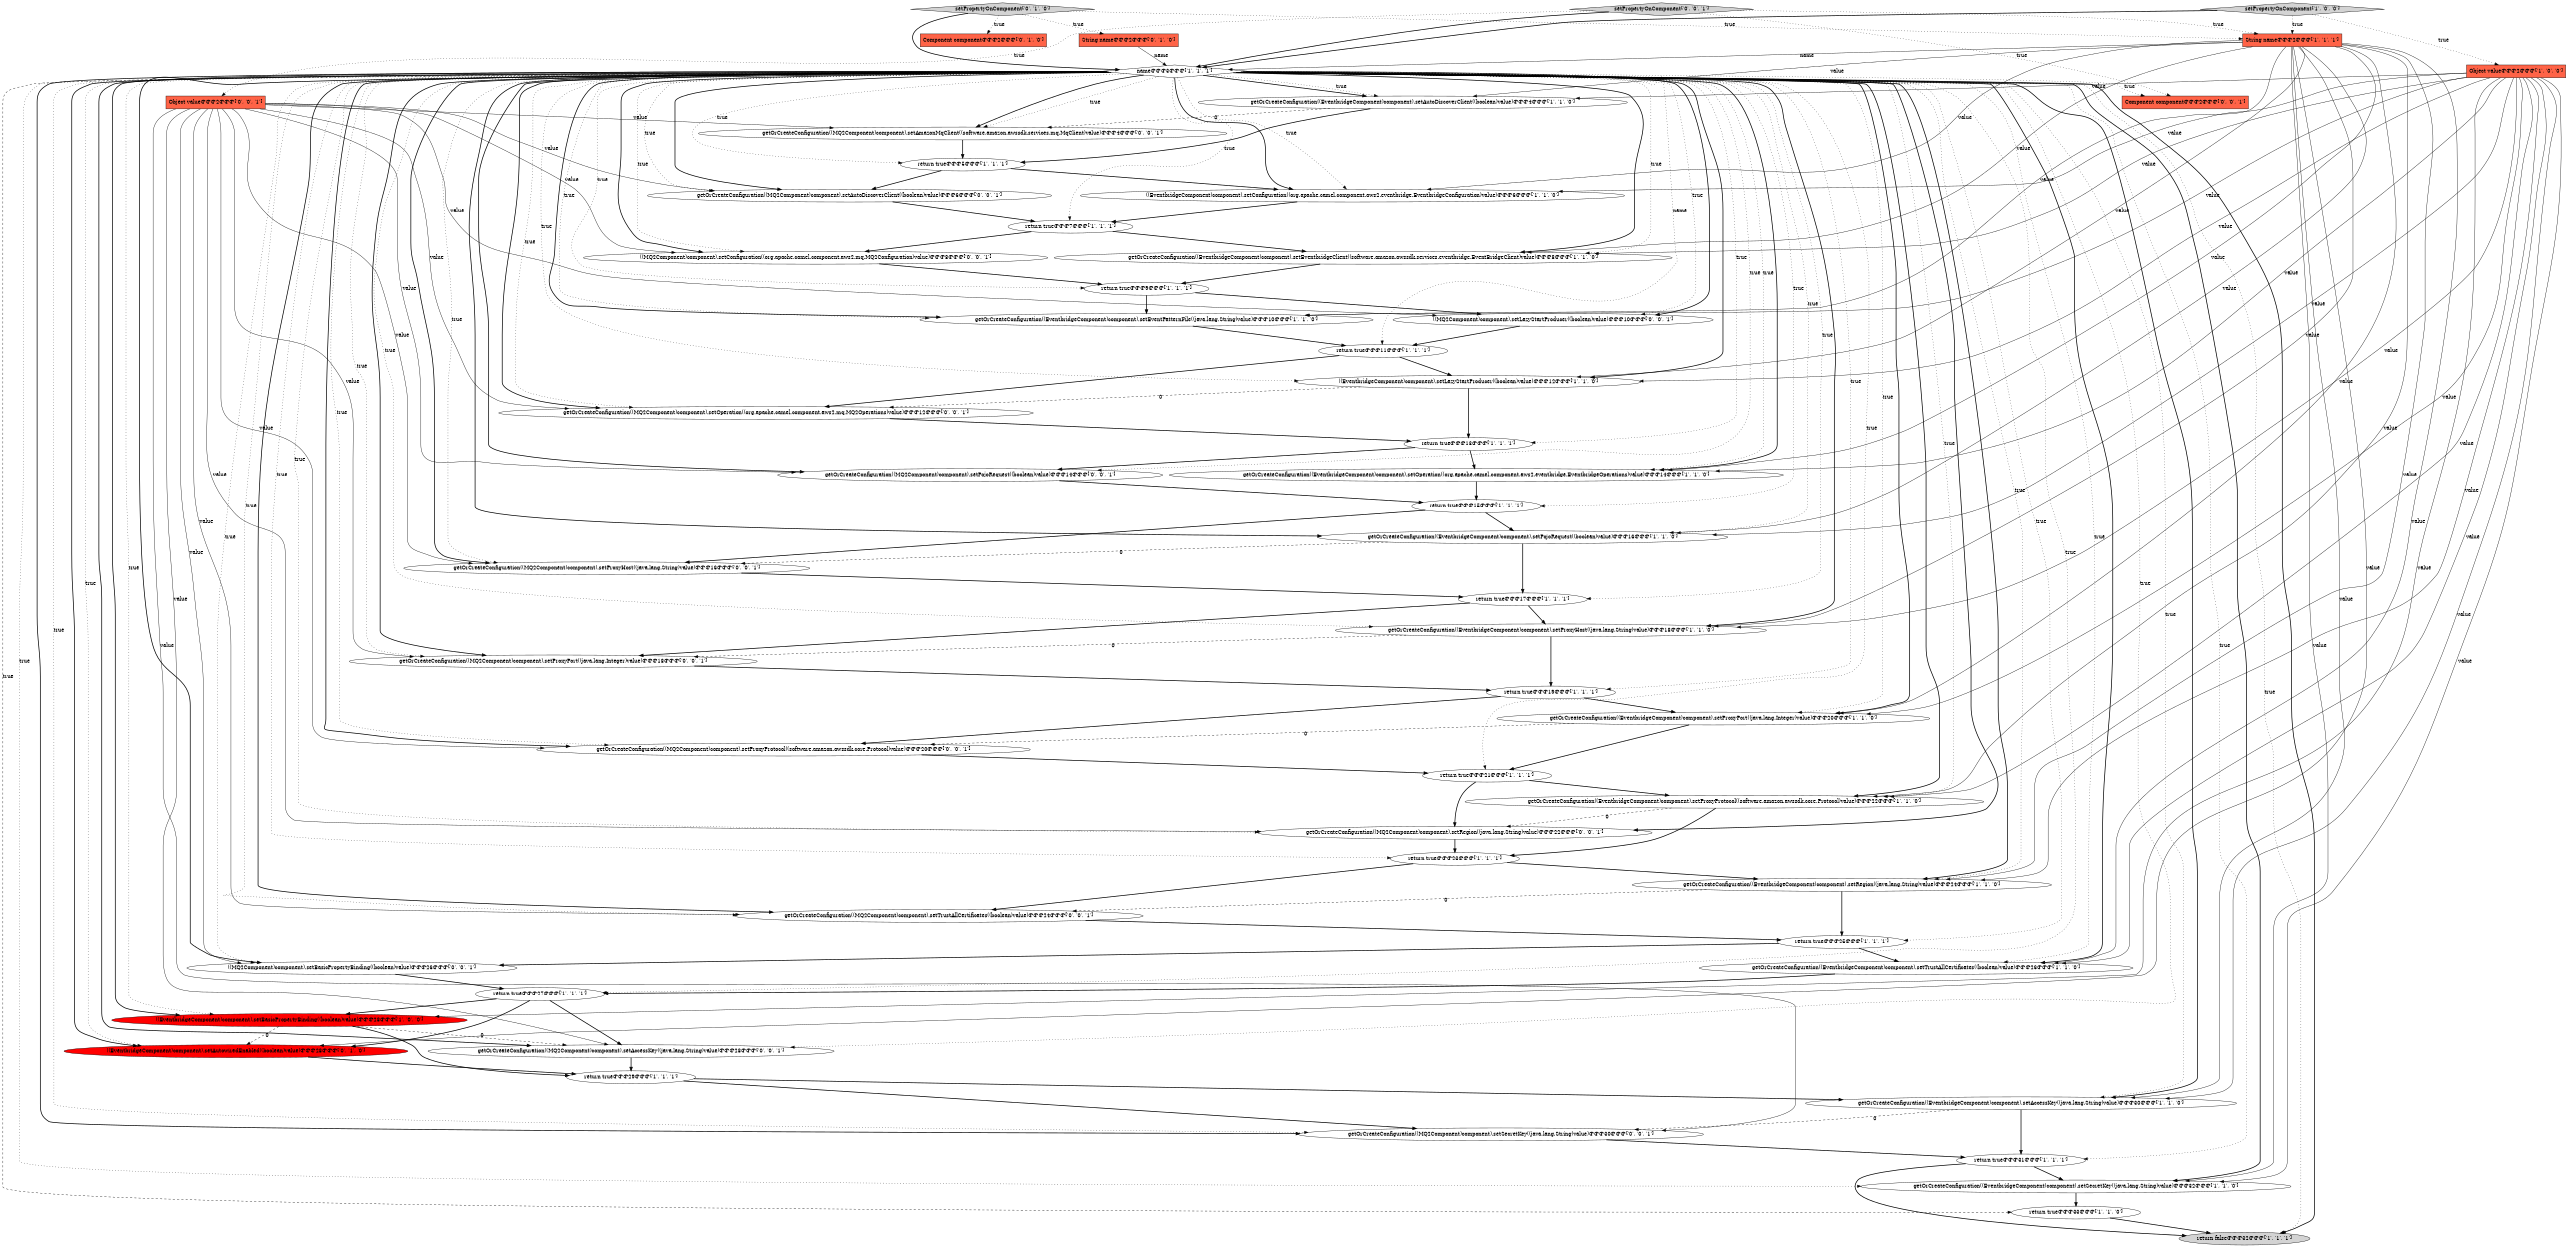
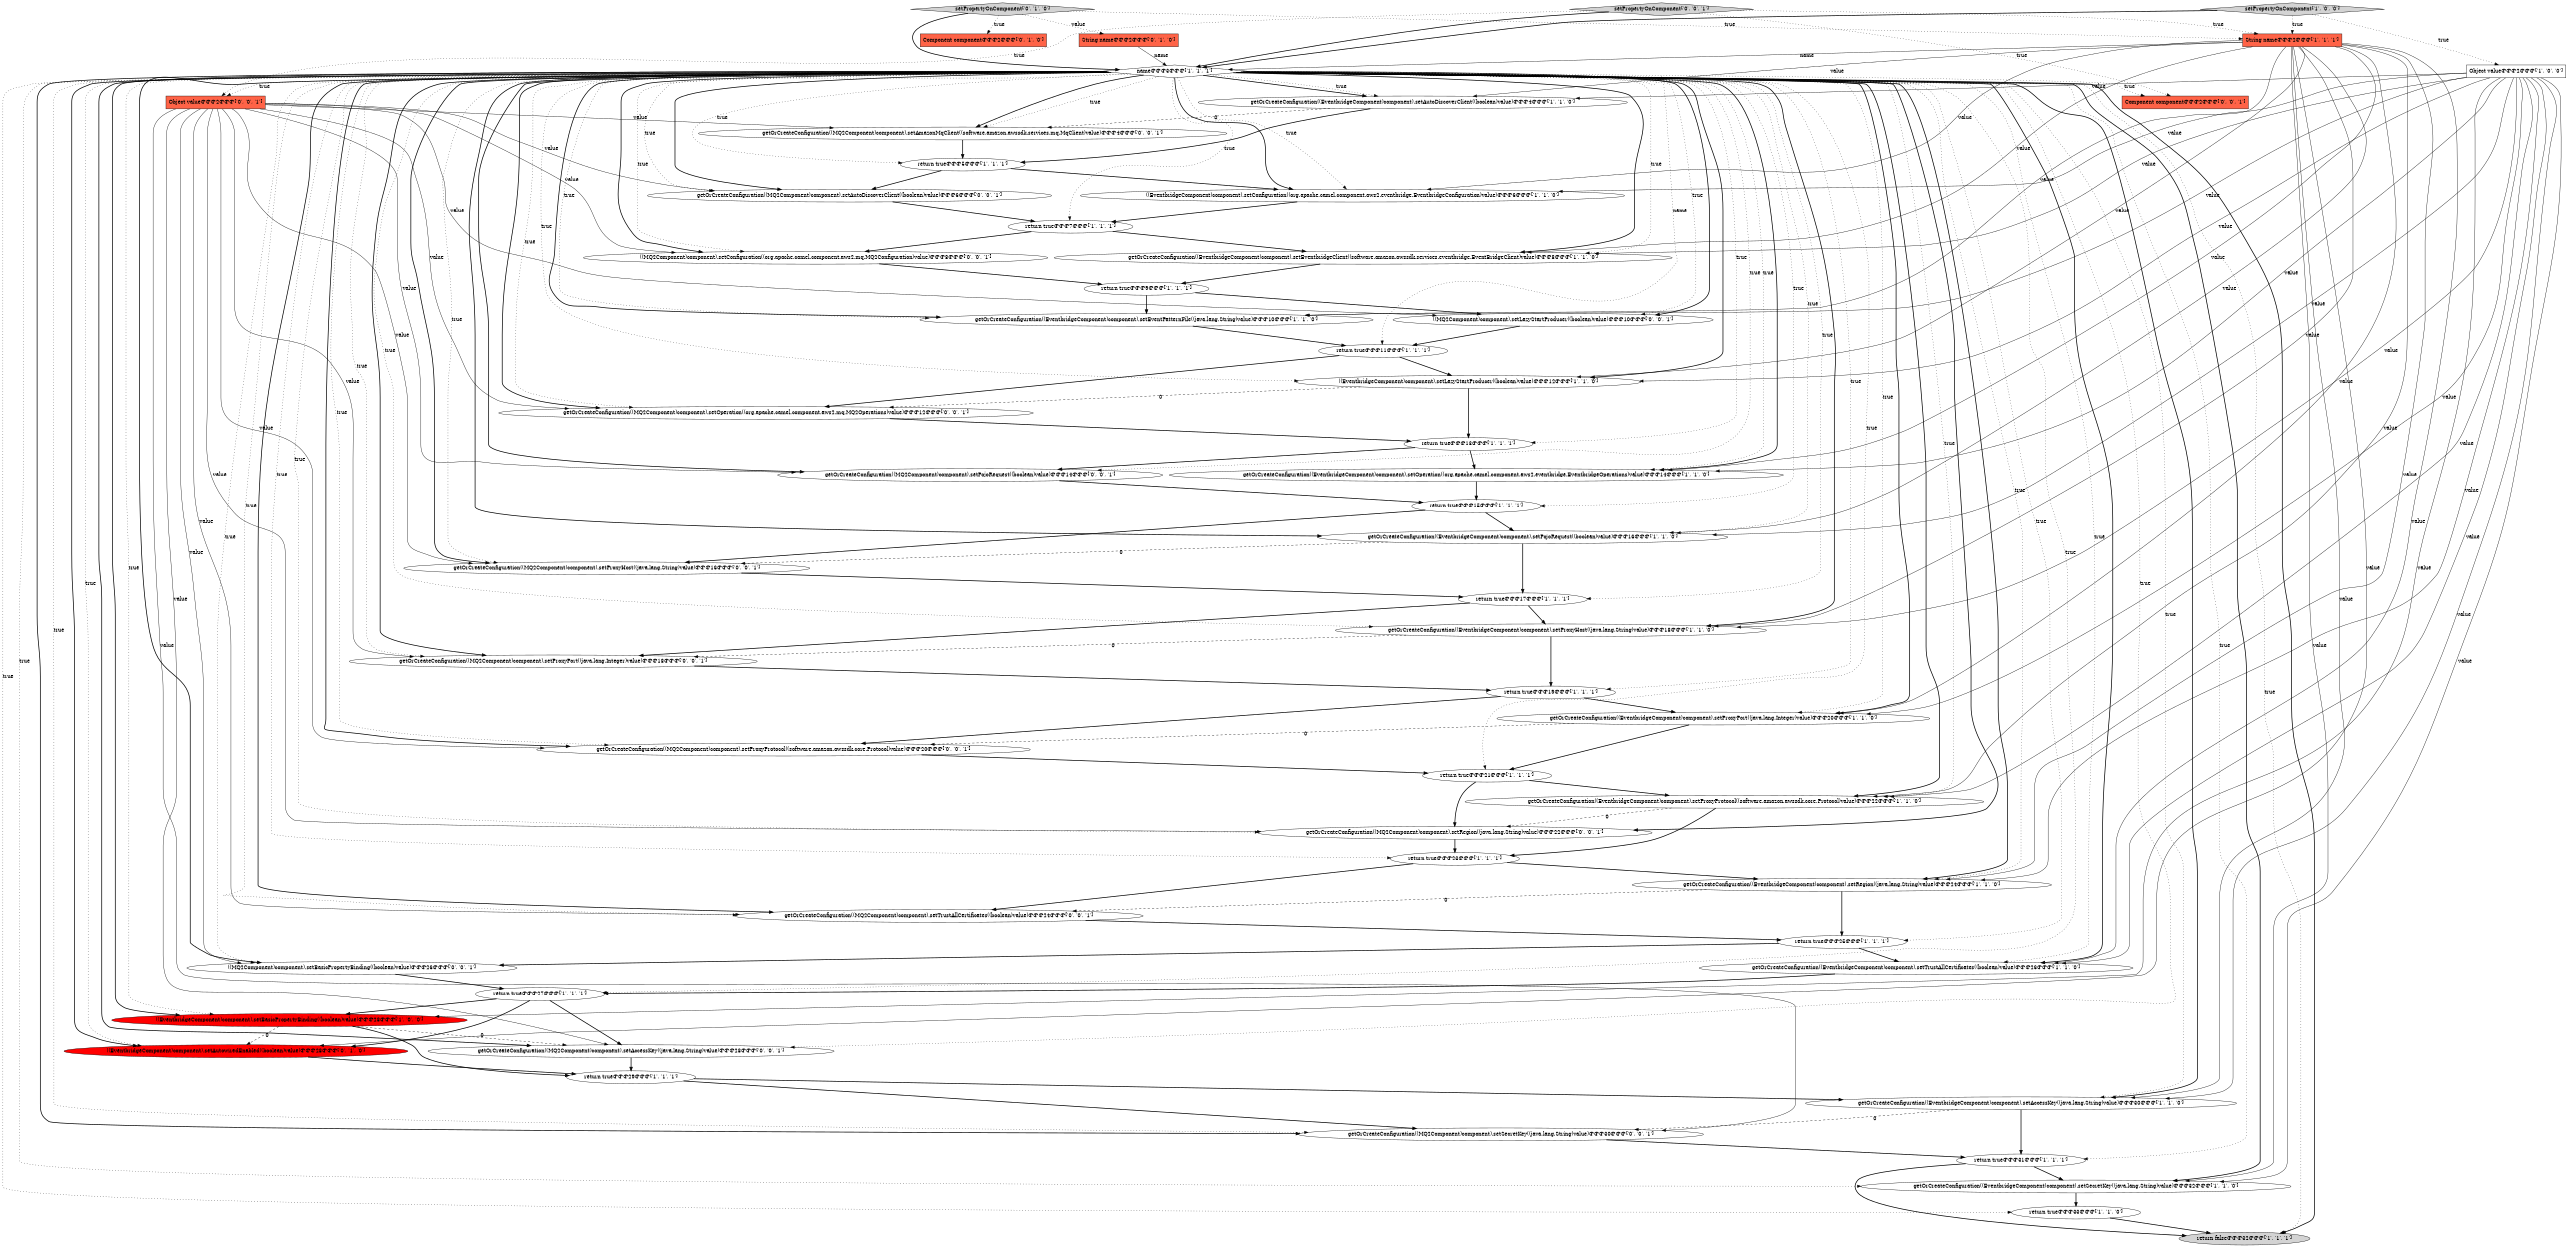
(1079, 25) -> (1079, 25)
(2516, 71) -> (2516, 71)
(597, 177) -> (680, 78)
(3, 1091) -> (3, 1091)
